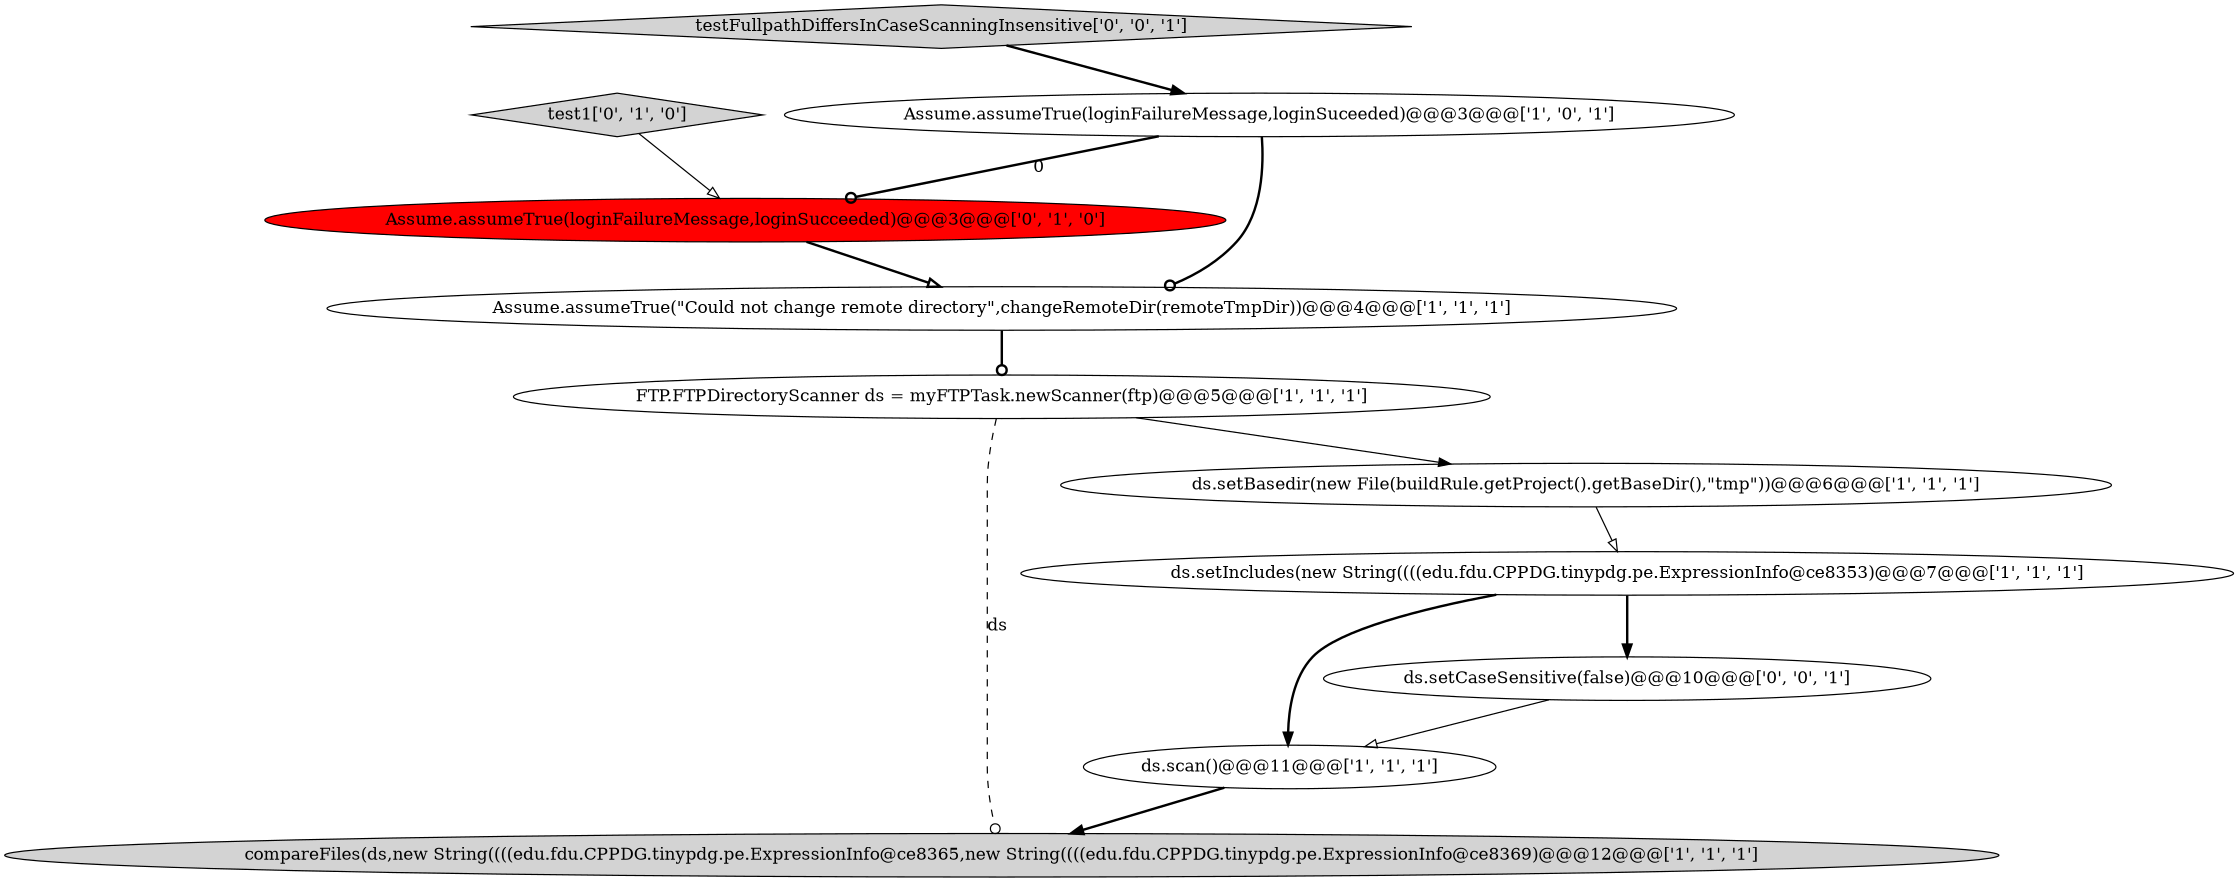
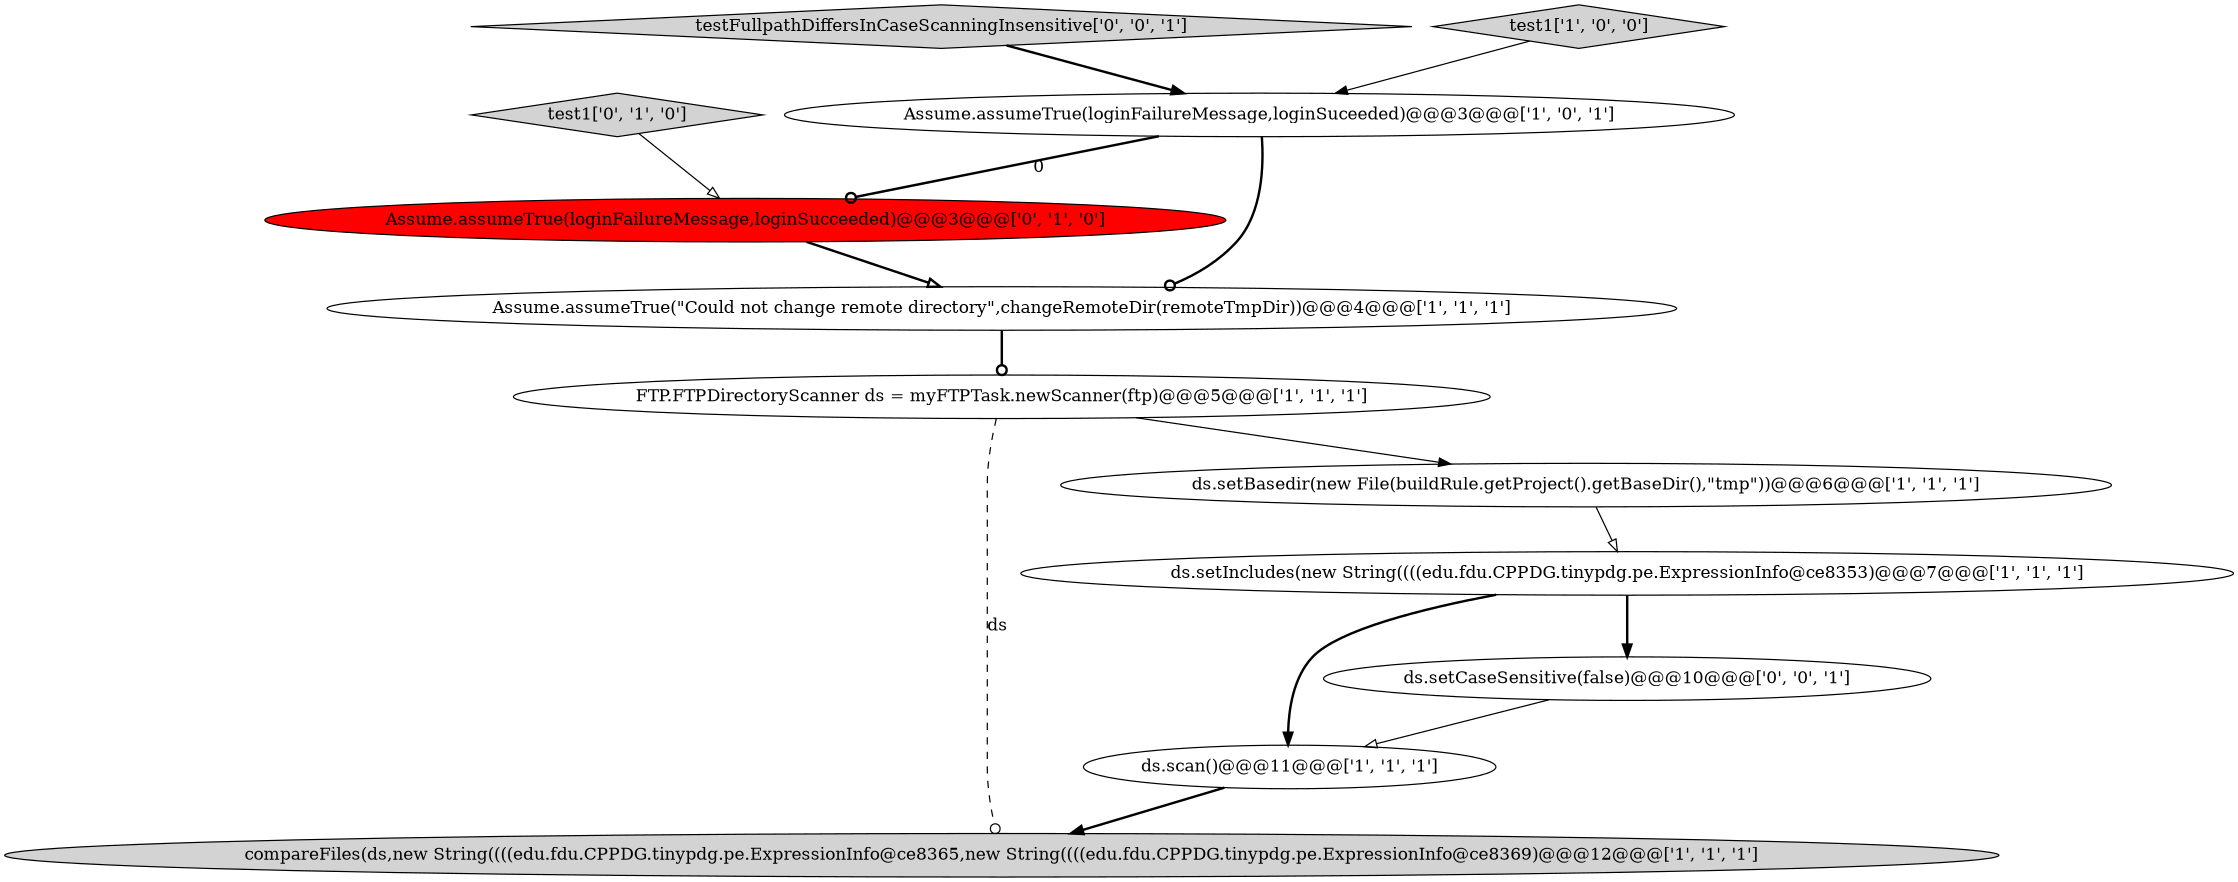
none -> (1579, 27)
